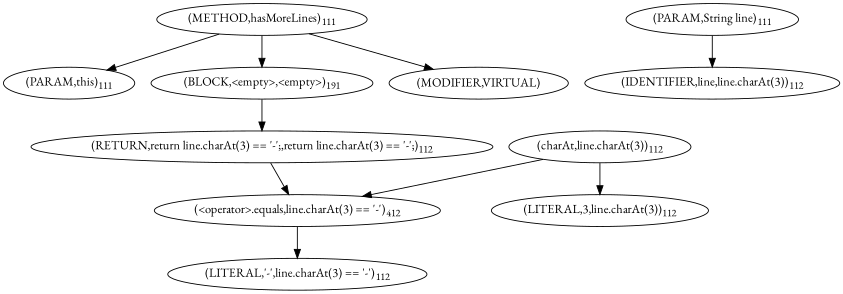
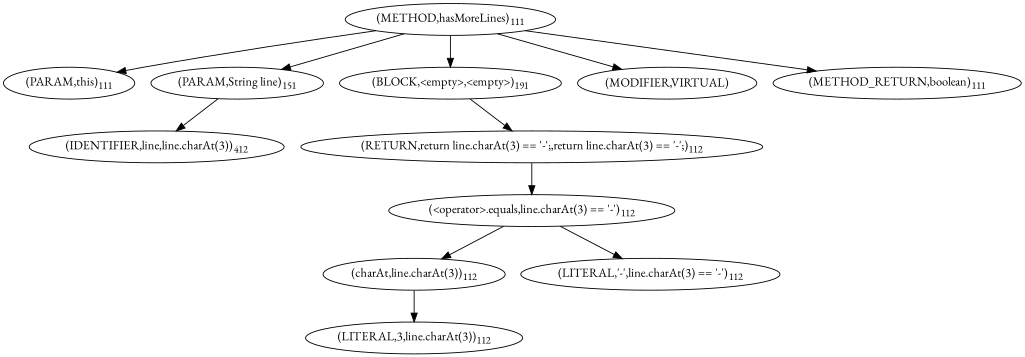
(764, 18) -> (289, 82)
none -> (347, 50)
(796, 82) -> (241, 146)
none -> (897, 83)
(457, 177) -> (477, 240)
(393, 209) -> (628, 209)
